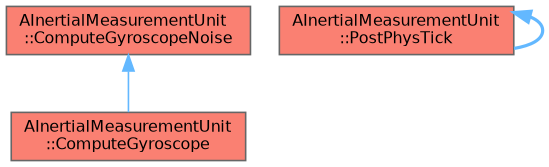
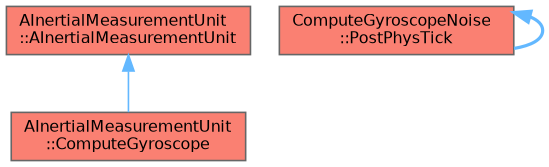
(128, 31) -> (128, 31)
(397, 31) -> (397, 31)
